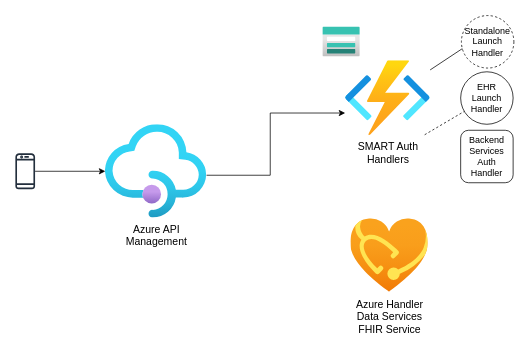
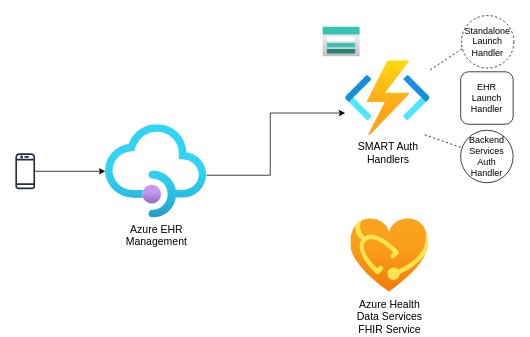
(445, 60) -> (445, 60)
(487, 98) -> (487, 98)
(445, 123) -> (443, 141)
(487, 156) -> (487, 156)
(157, 236) -> (157, 236)
(390, 317) -> (390, 317)
